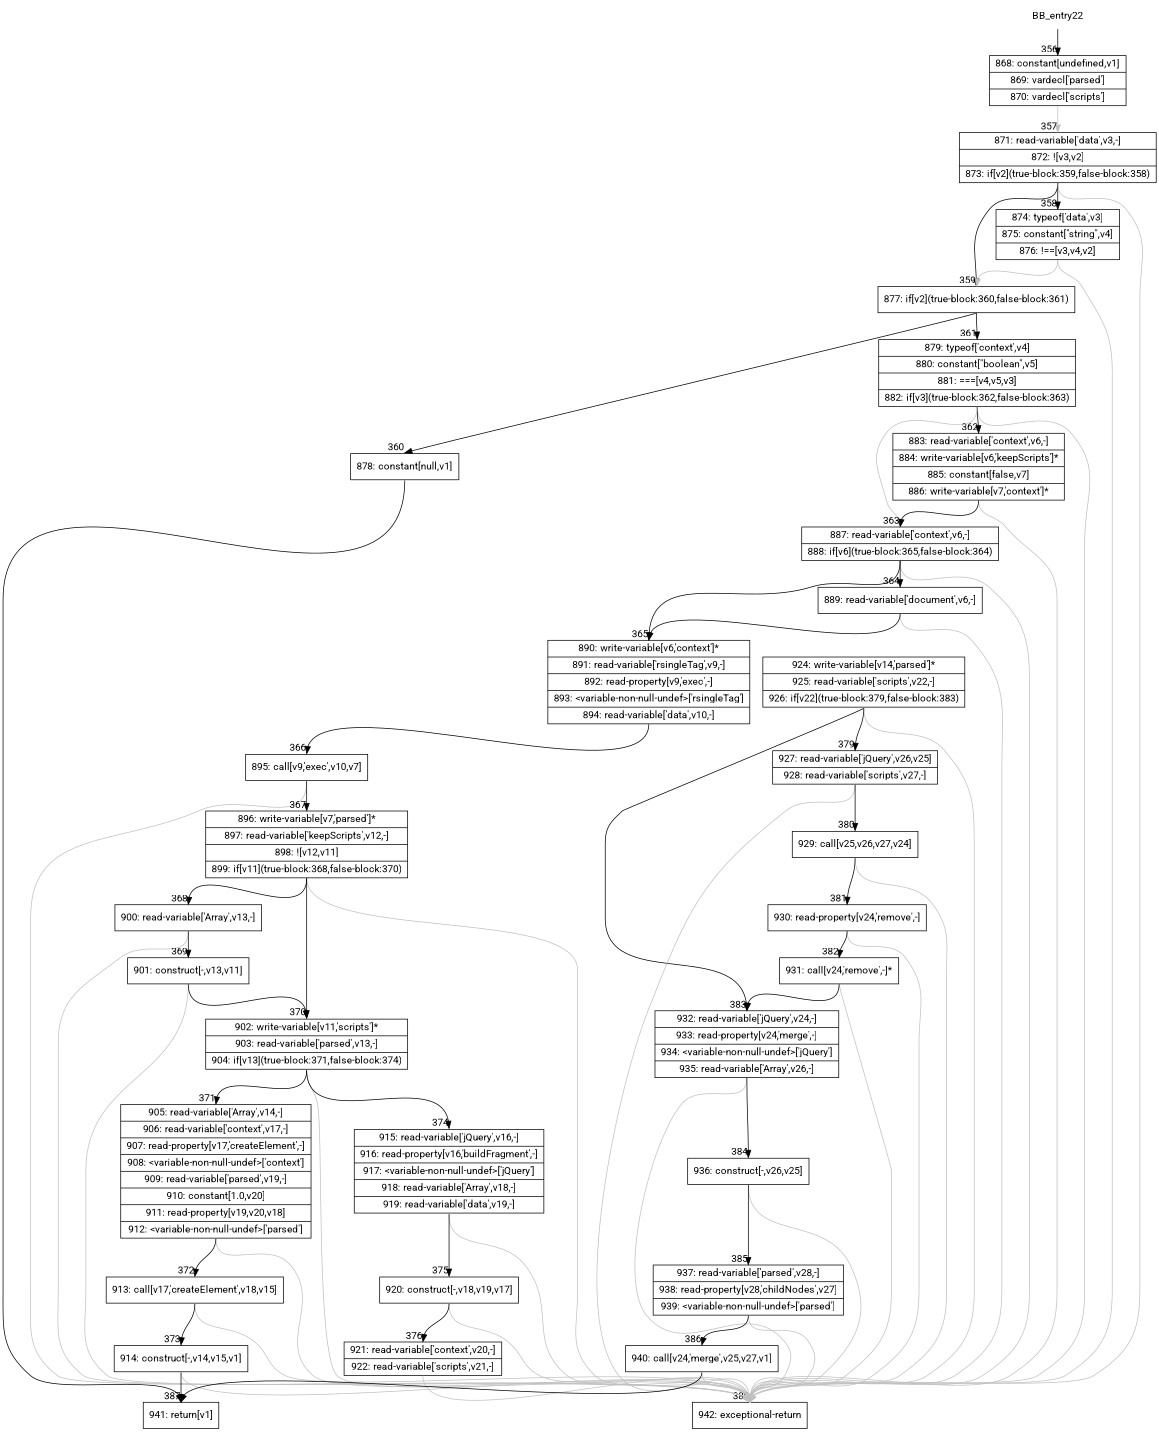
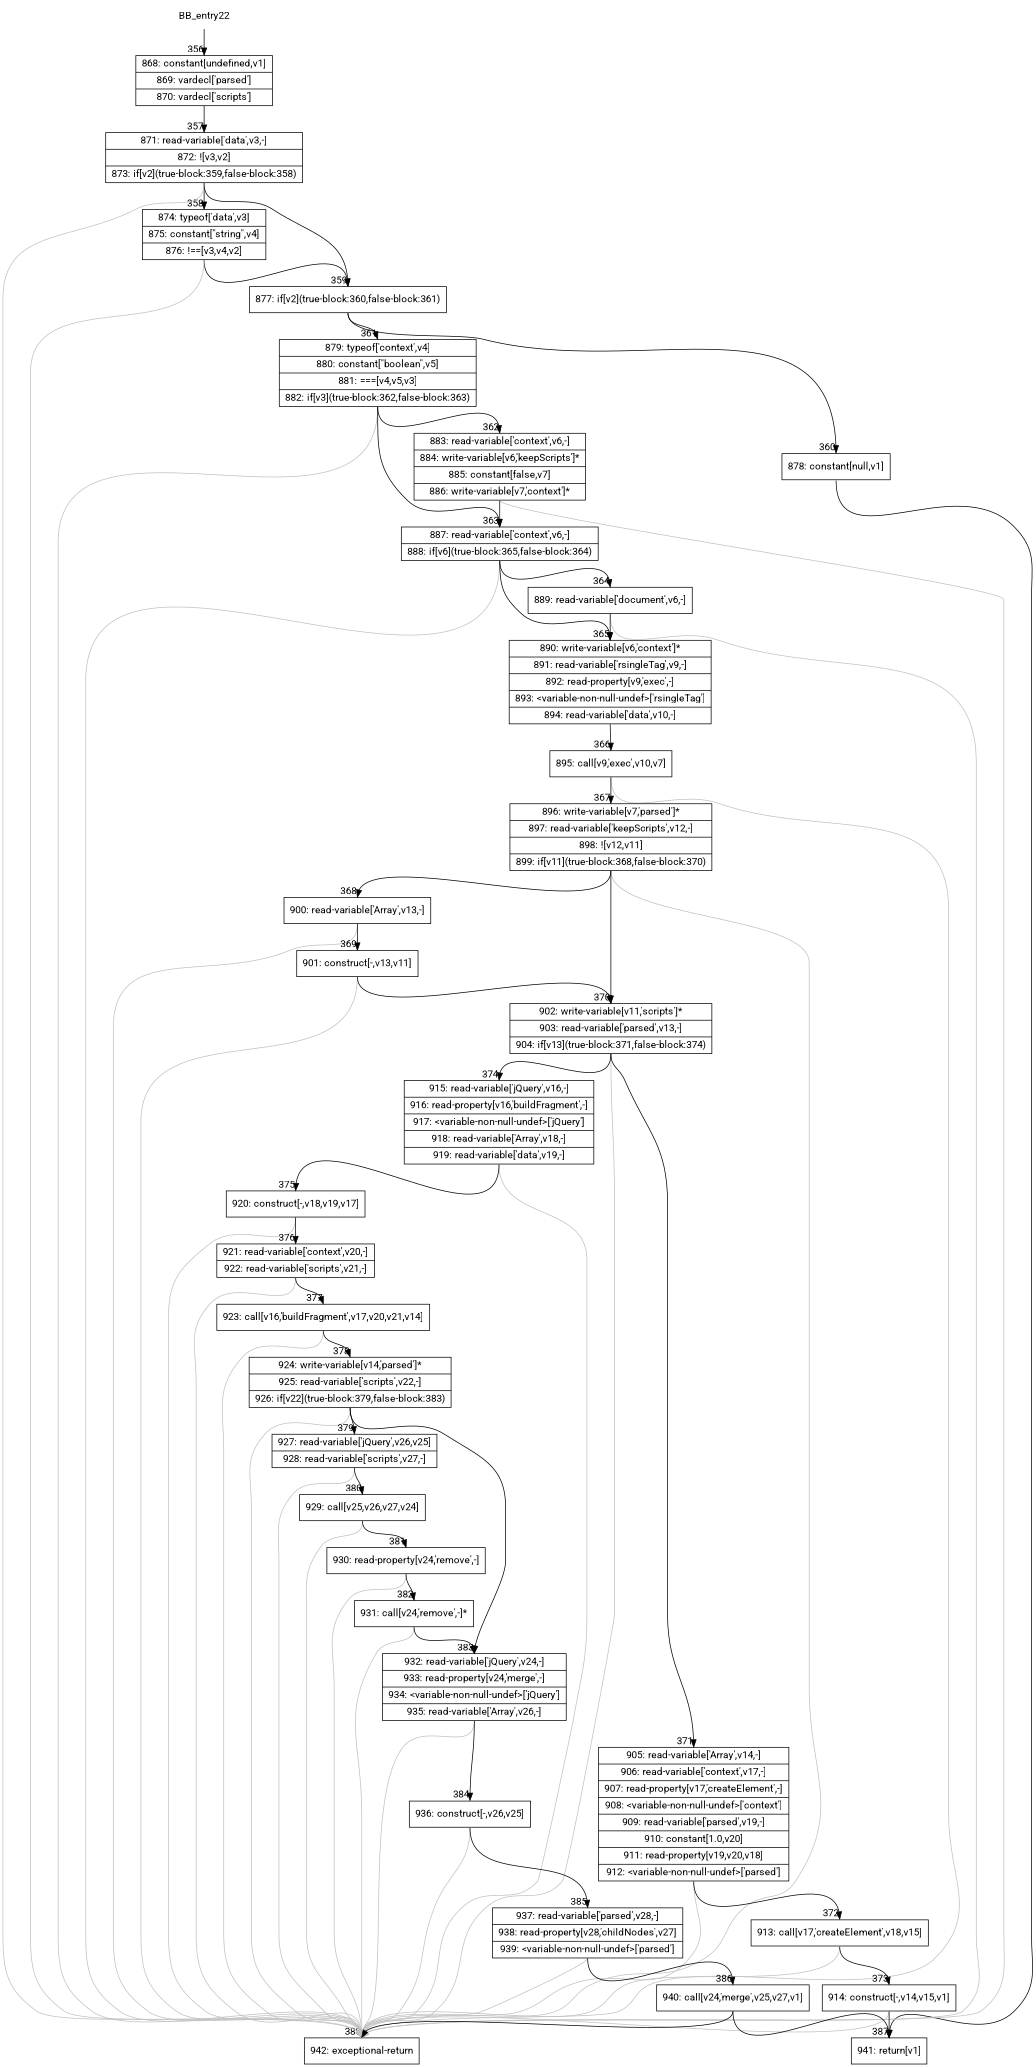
(1058, 115) -> (204, 115)
(1021, 274) -> (272, 274)
(891, 429) -> (407, 499)
none -> (323, 1317)
(722, 1387) -> (551, 2025)
